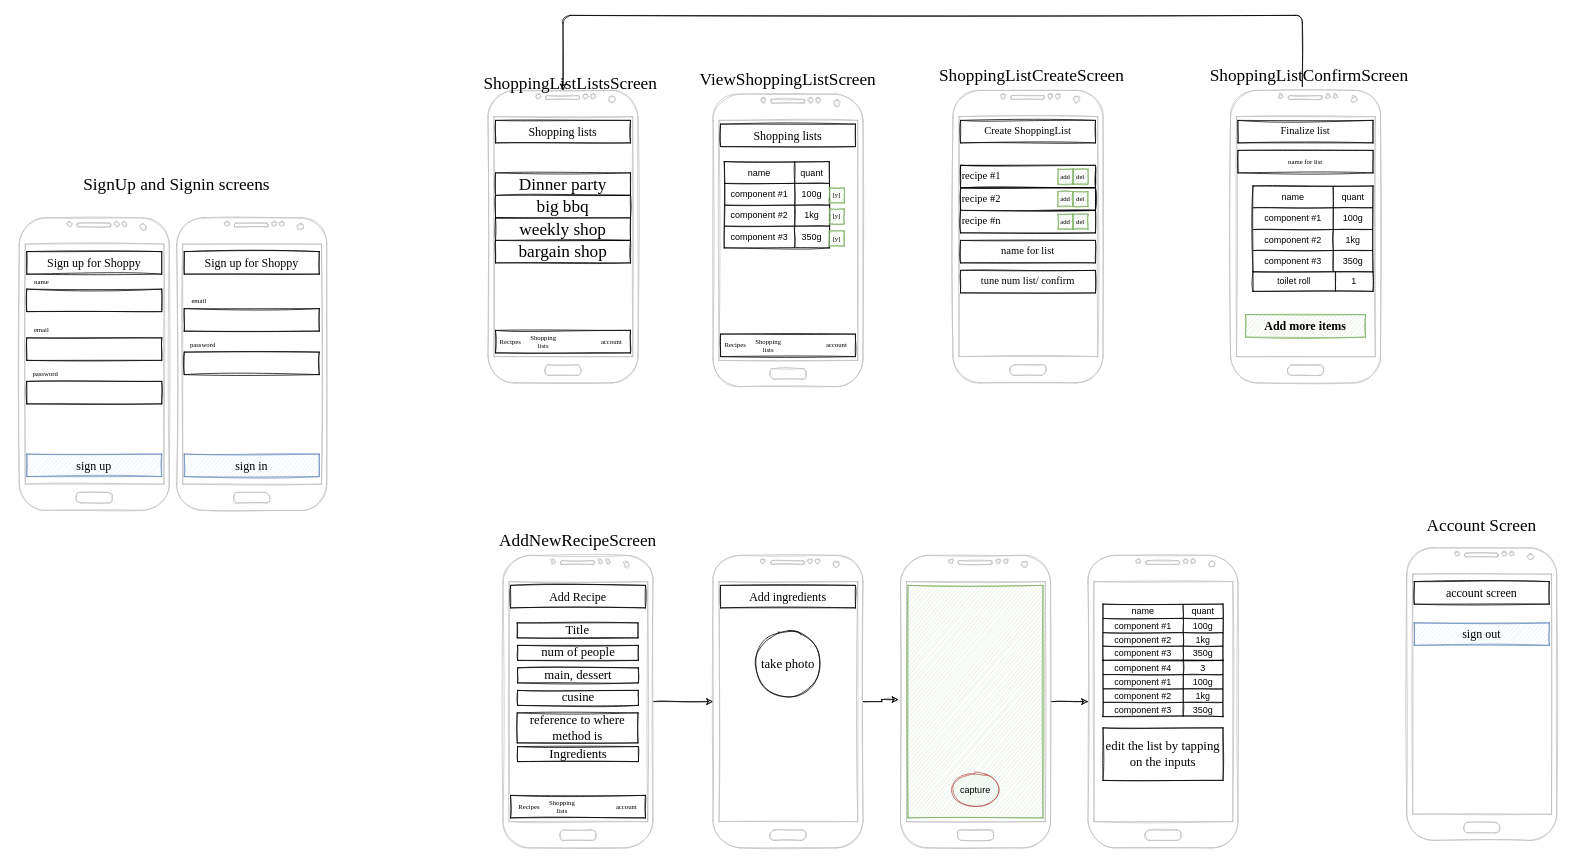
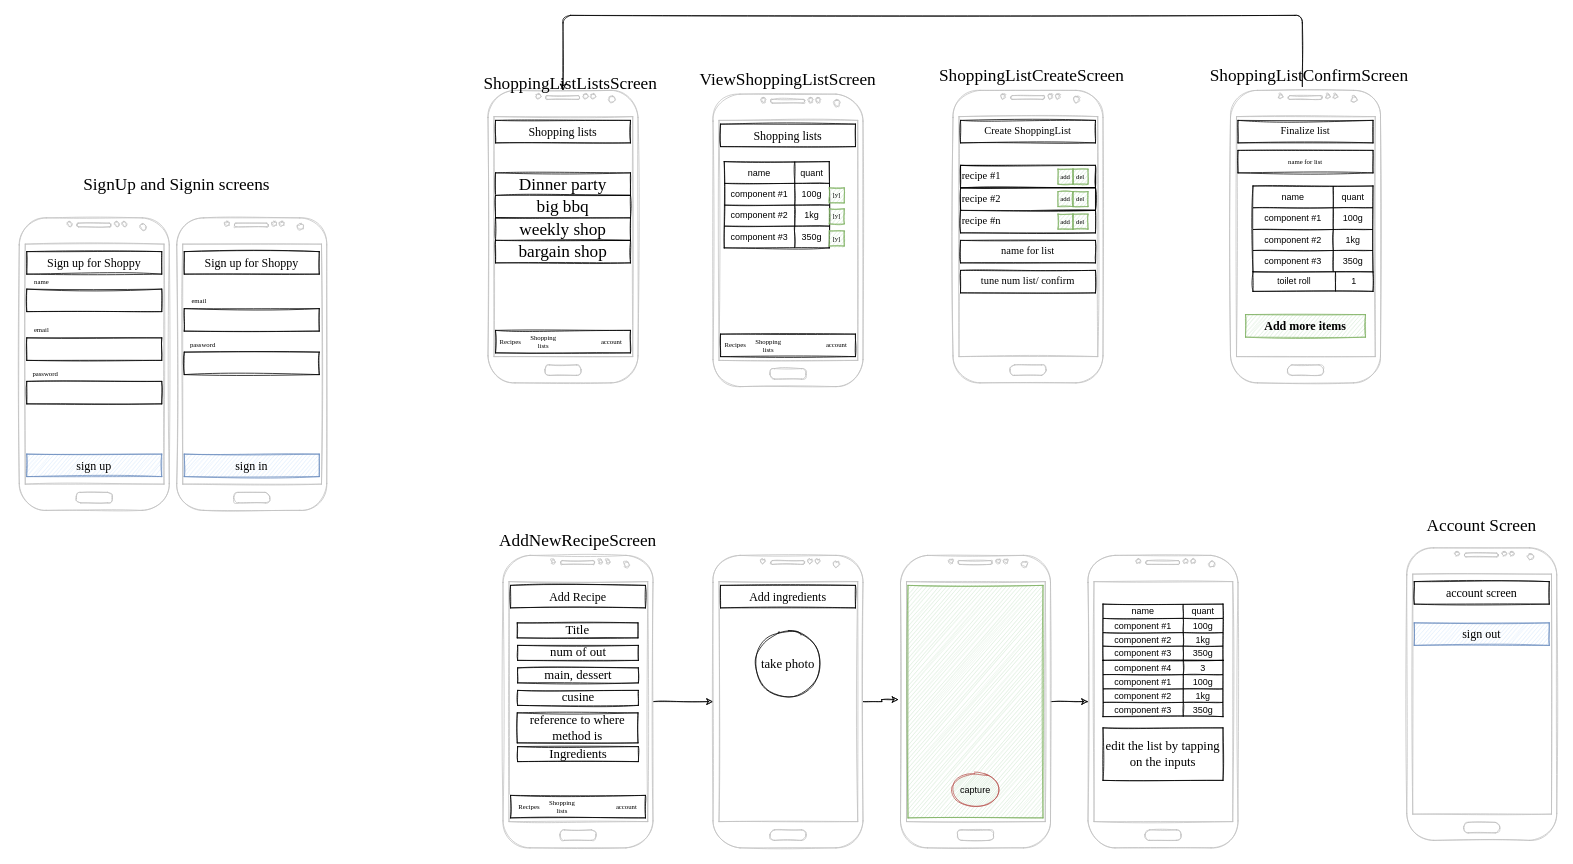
(578, 653) -> (578, 653)
